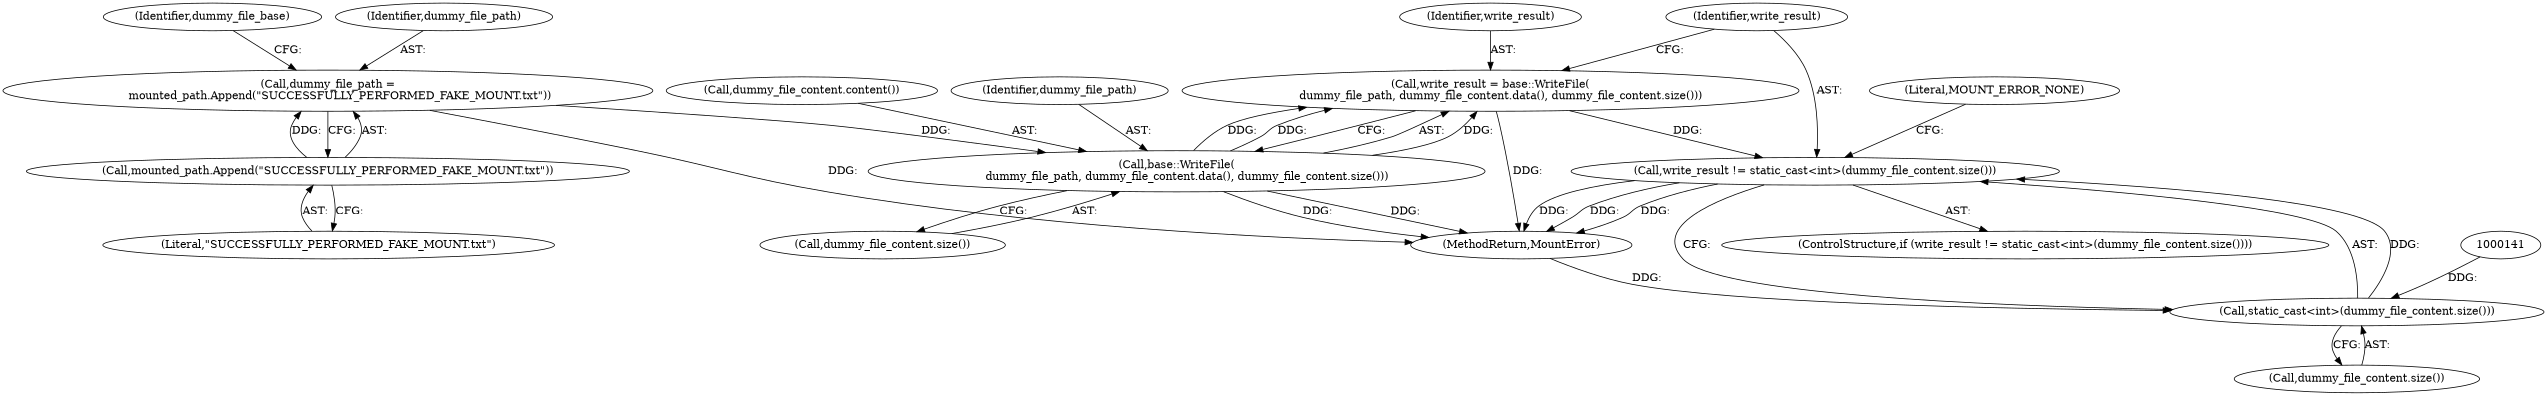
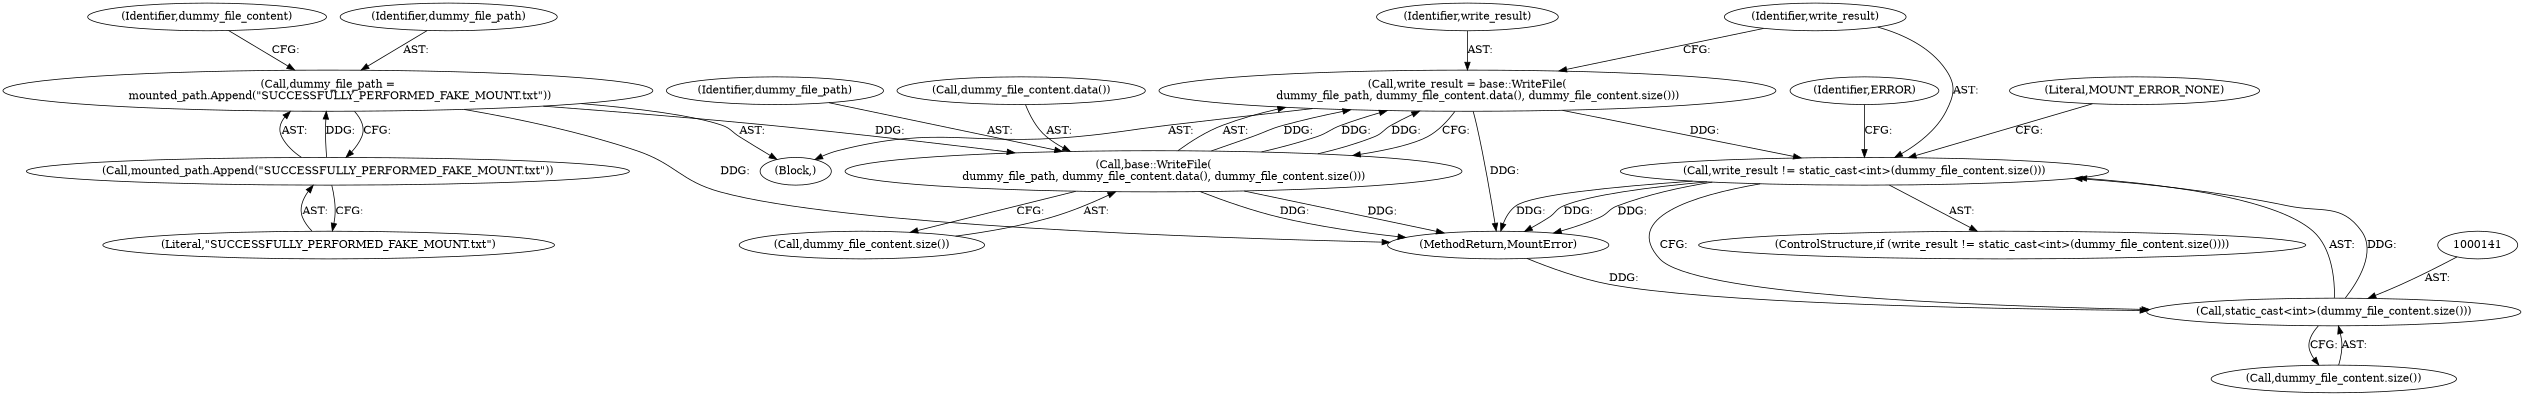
(212, 17) -> (207, 17)
(802, 91) -> (1021, 91)
none -> (1864, 91)
none -> (796, 171)
(2464, 279) -> (2439, 279)
